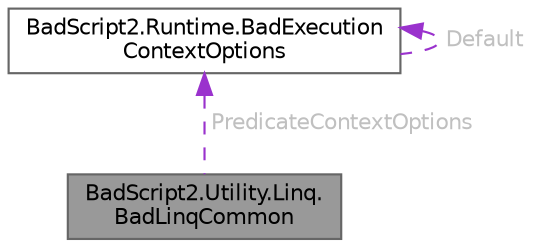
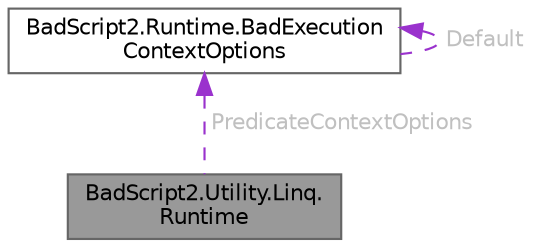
(205, 207) -> (205, 207)
